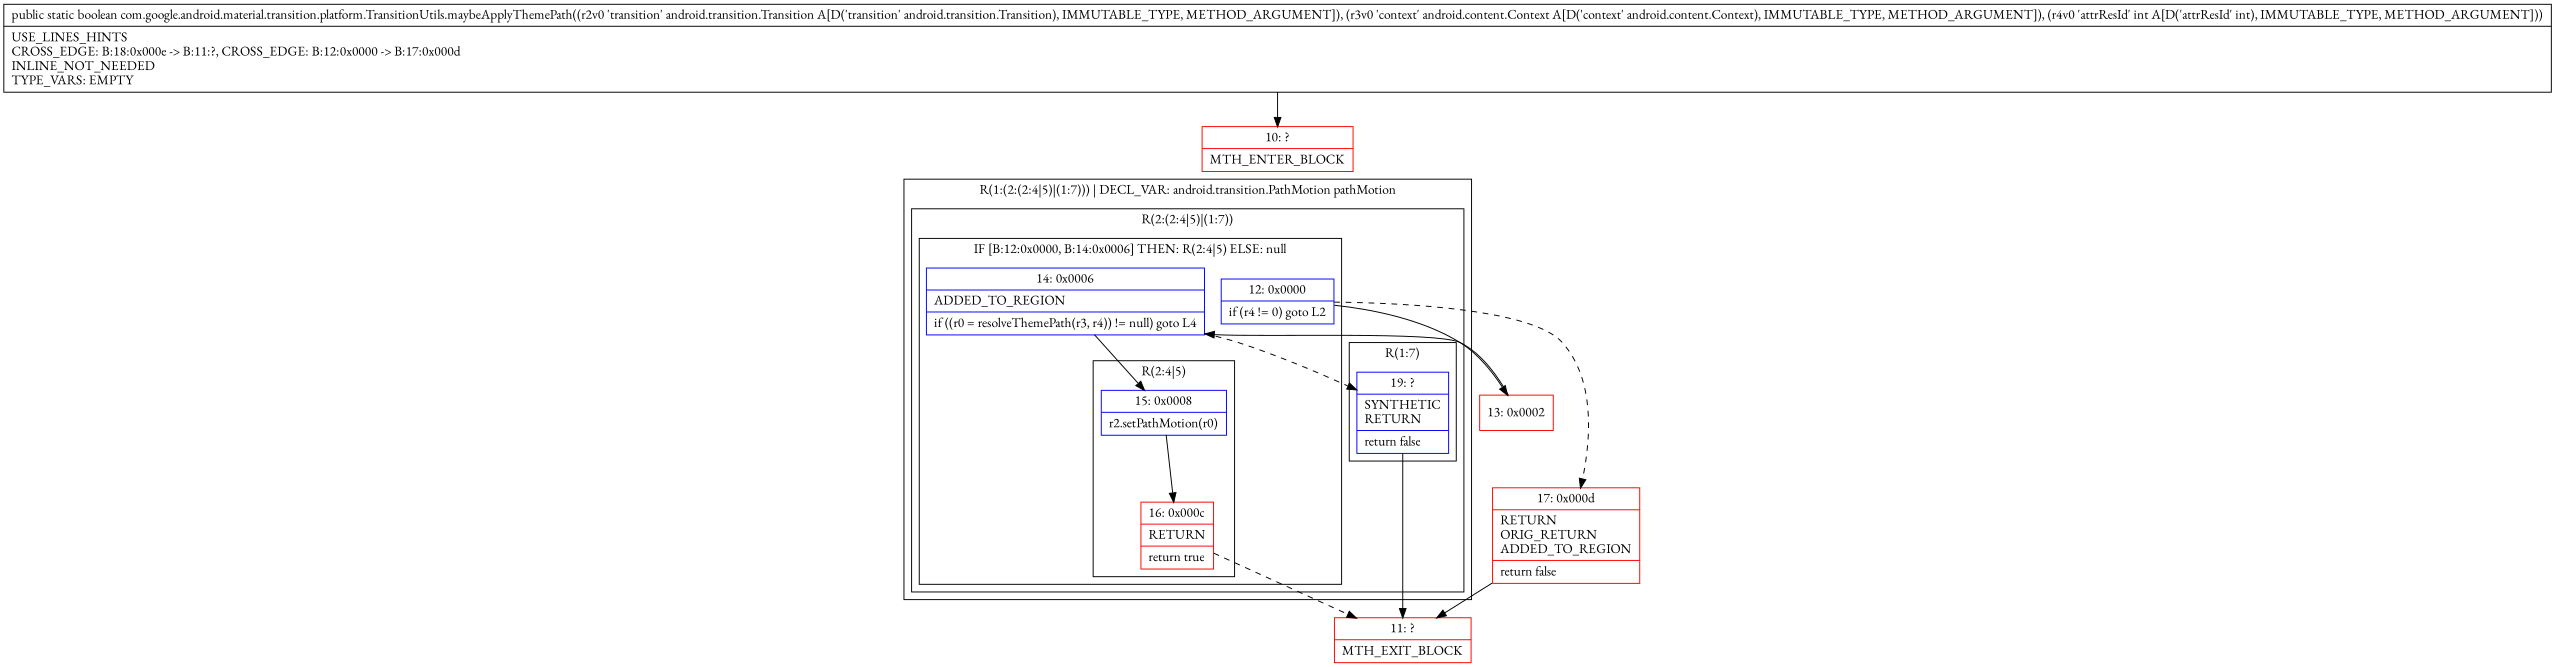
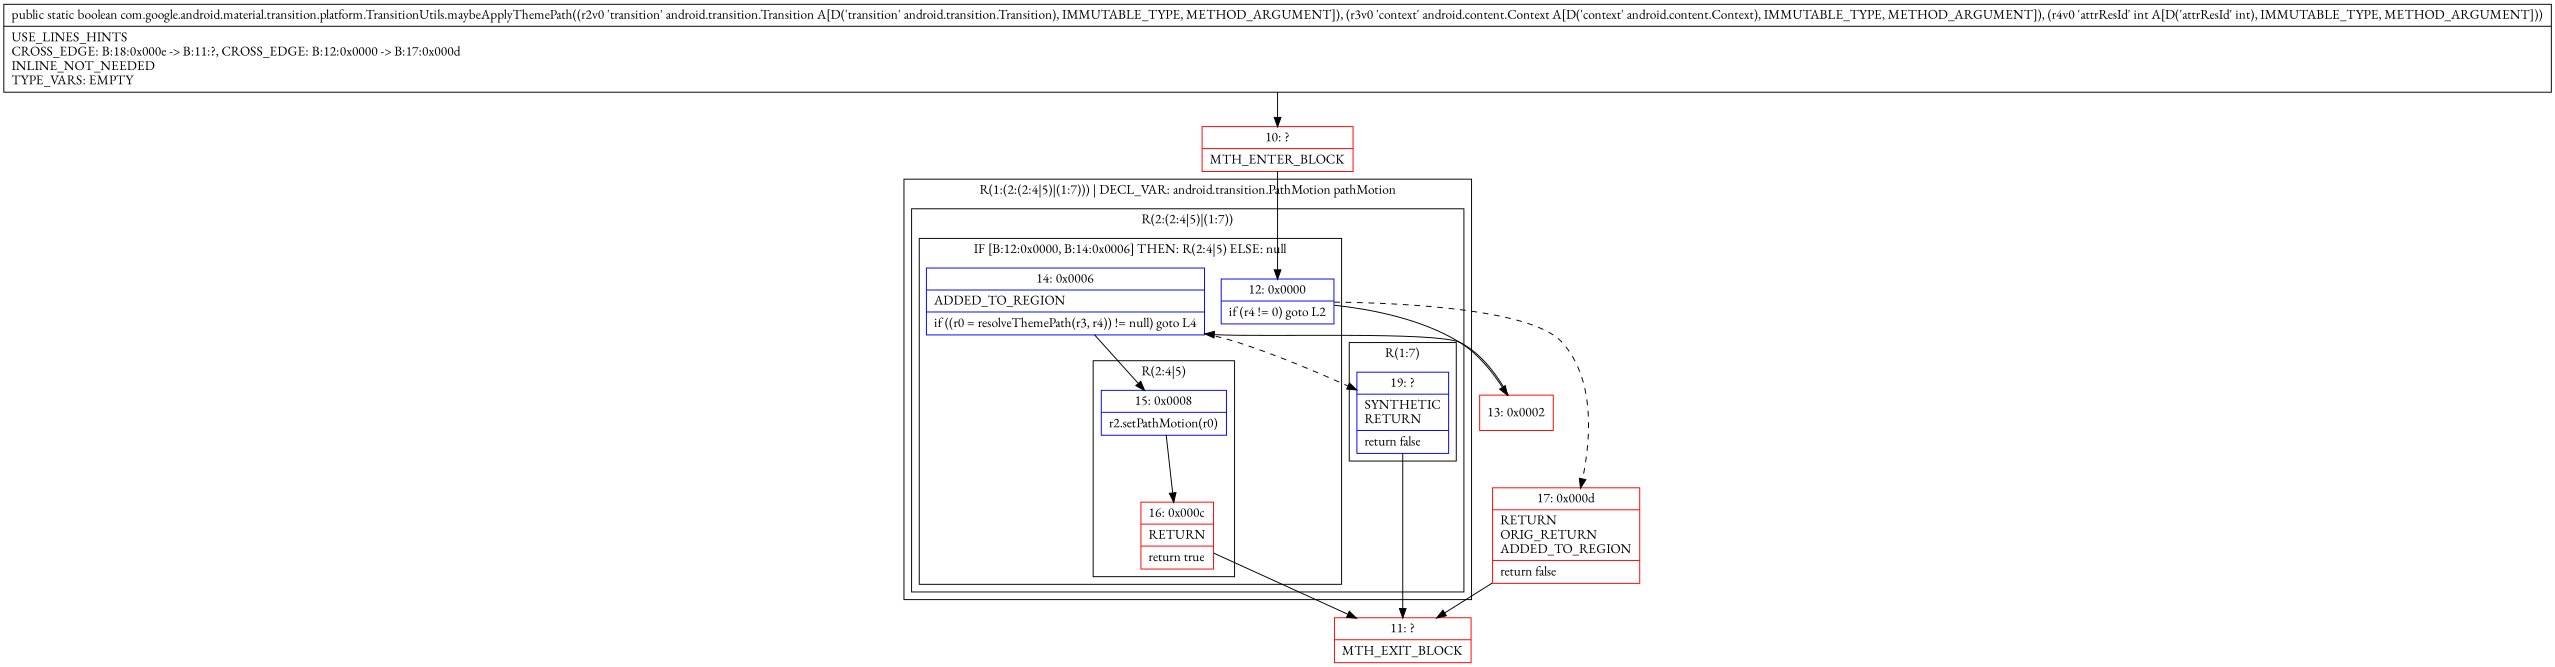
none -> (1278, 220)
(1267, 578) -> (1267, 578)
